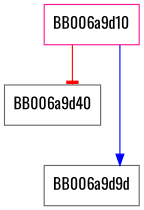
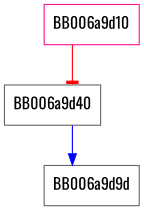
(120, 100) -> (72, 140)
